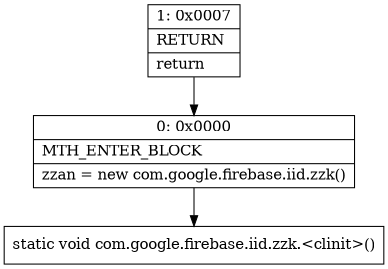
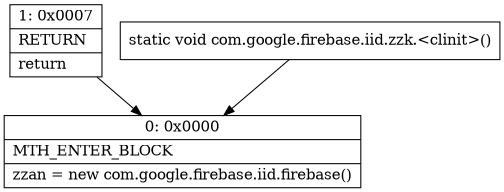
(194, 175) -> (182, 175)
(194, 202) -> (260, 84)
